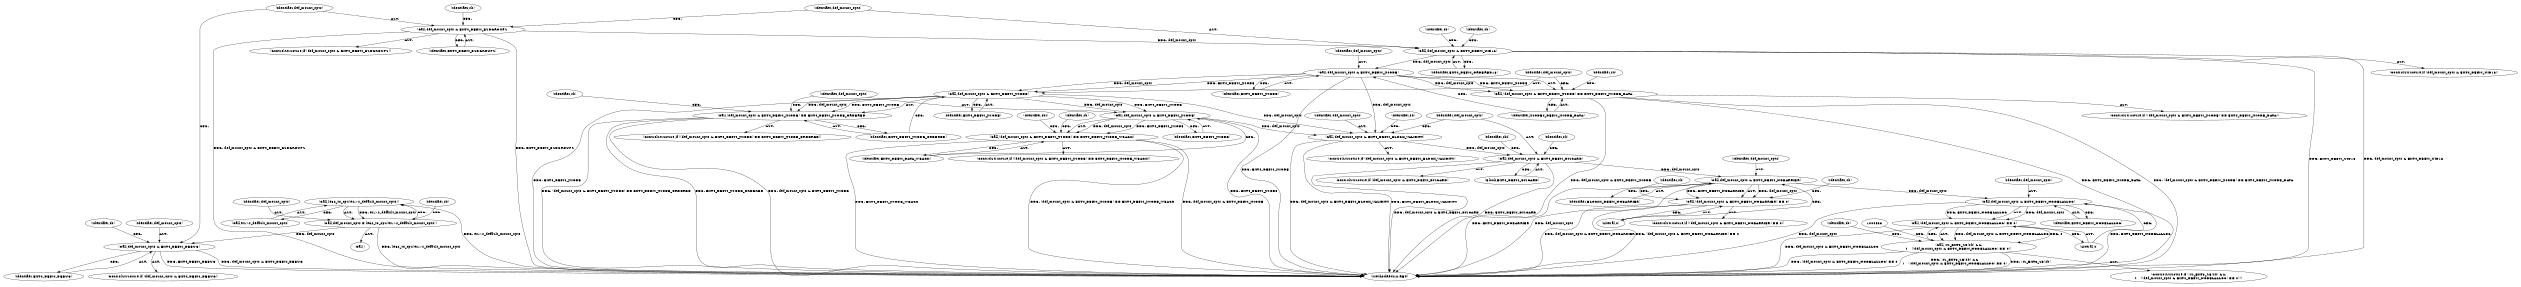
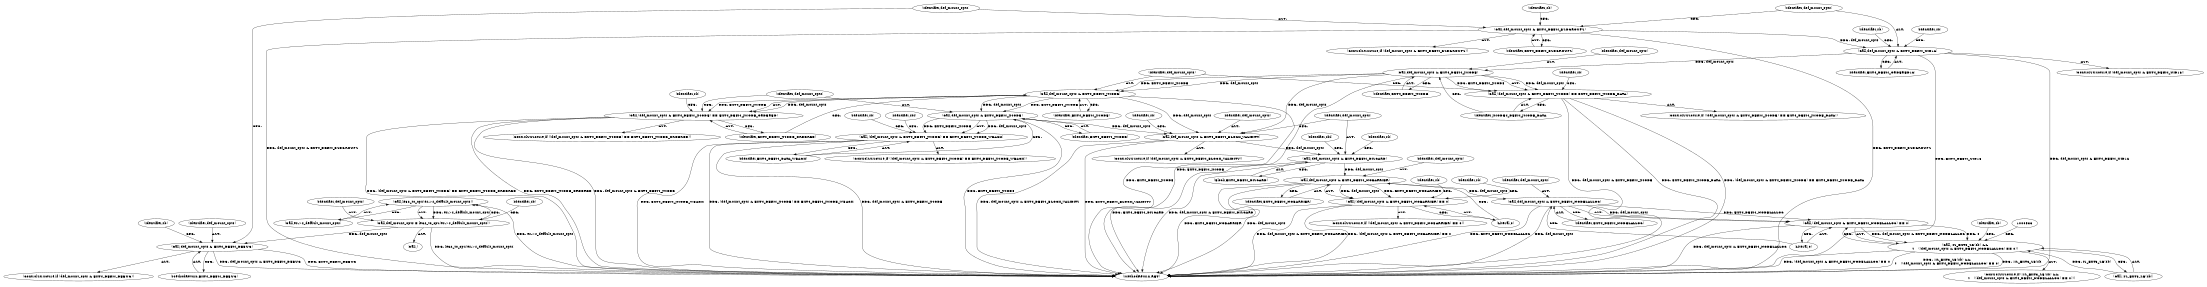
(1393, 180) -> none
(1605, 202) -> (1278, 202)
(44, 277) -> (204, 277)
none -> (2134, 277)
